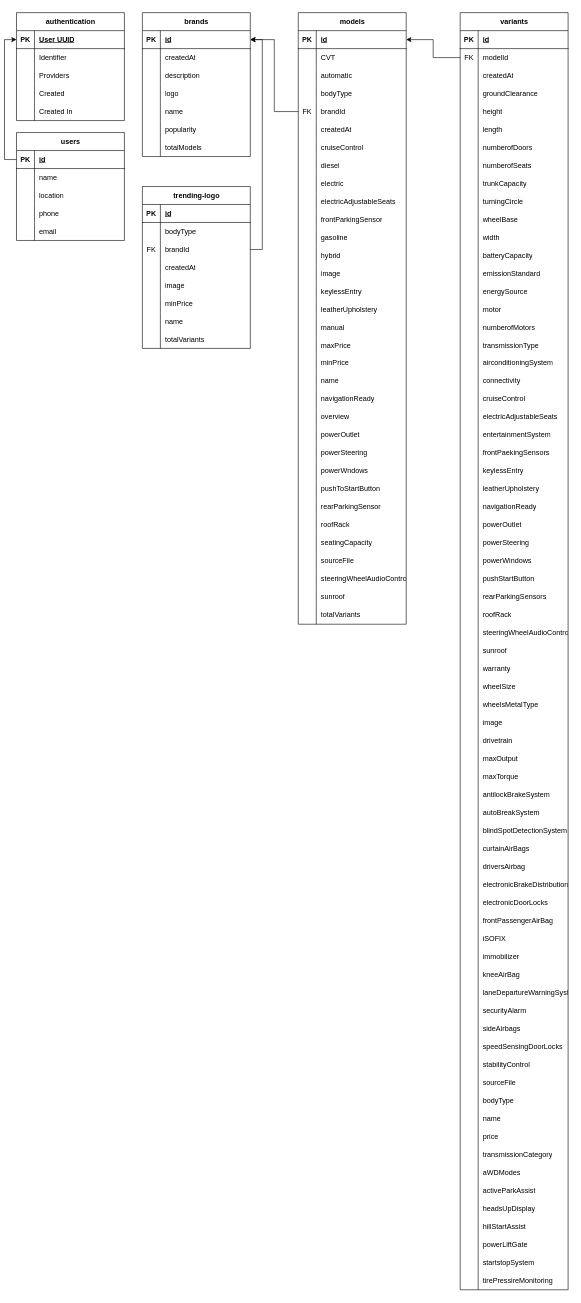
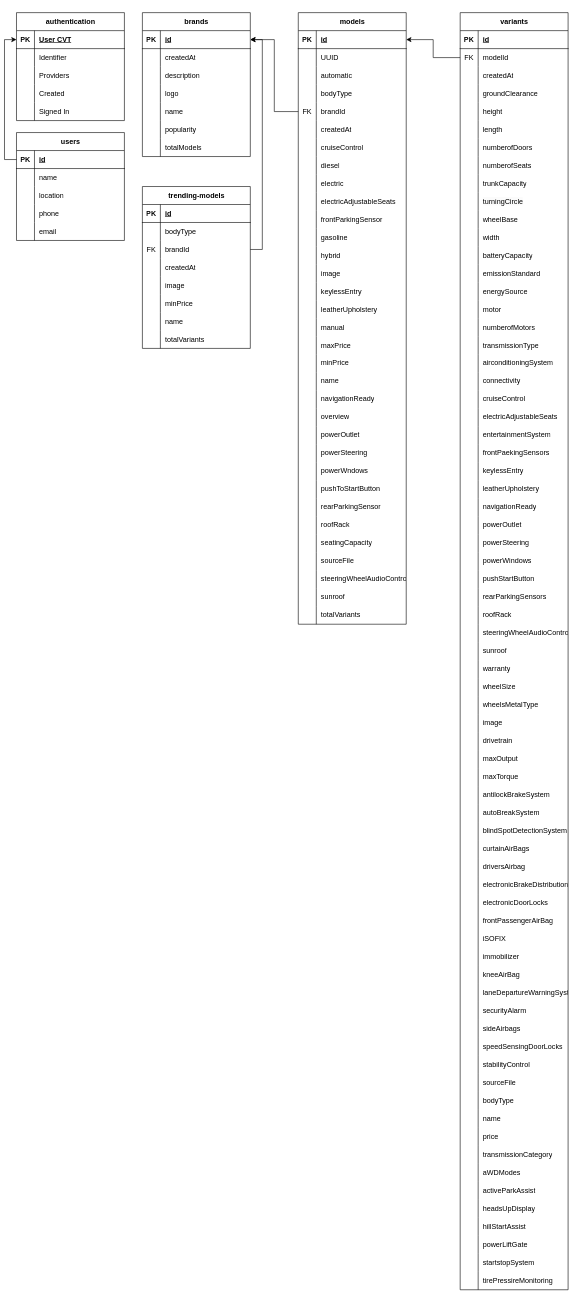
(57, 39) -> (54, 39)
(327, 57) -> (329, 57)
(59, 111) -> (56, 111)
(197, 195) -> (197, 195)
